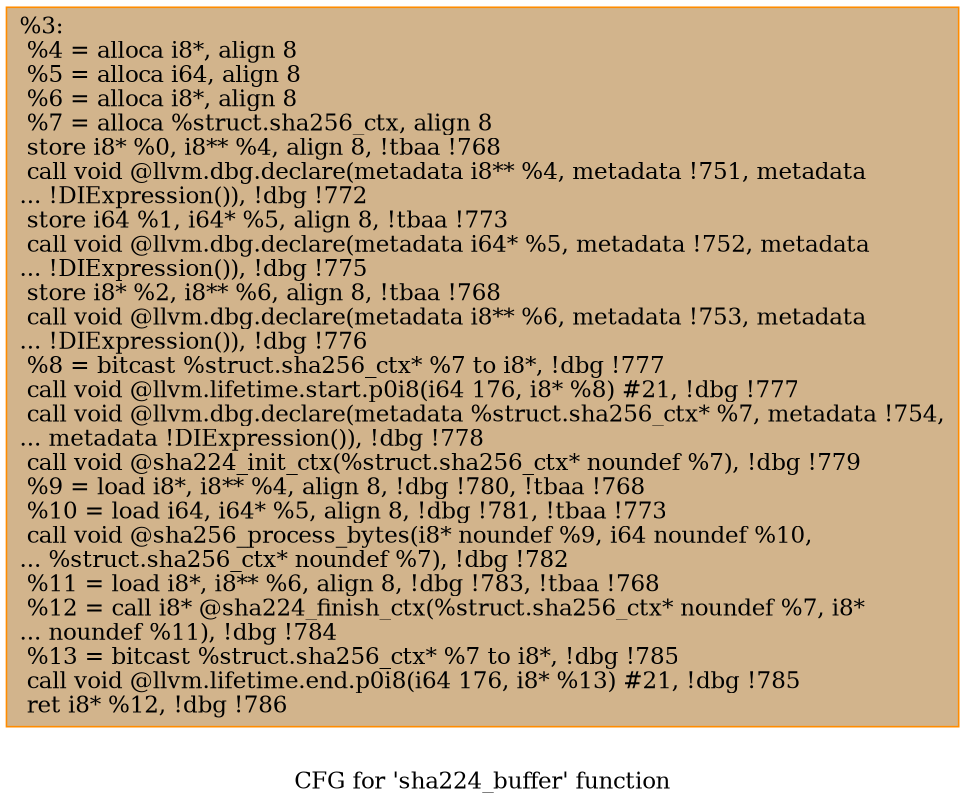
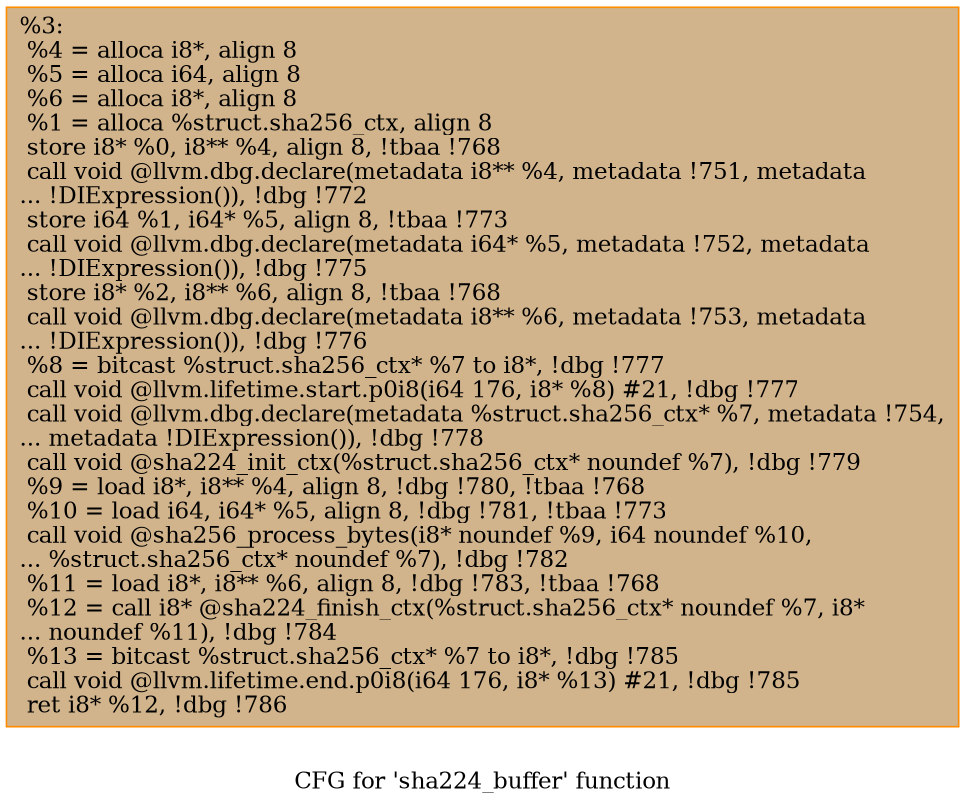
(256, 124) -> (256, 124)
